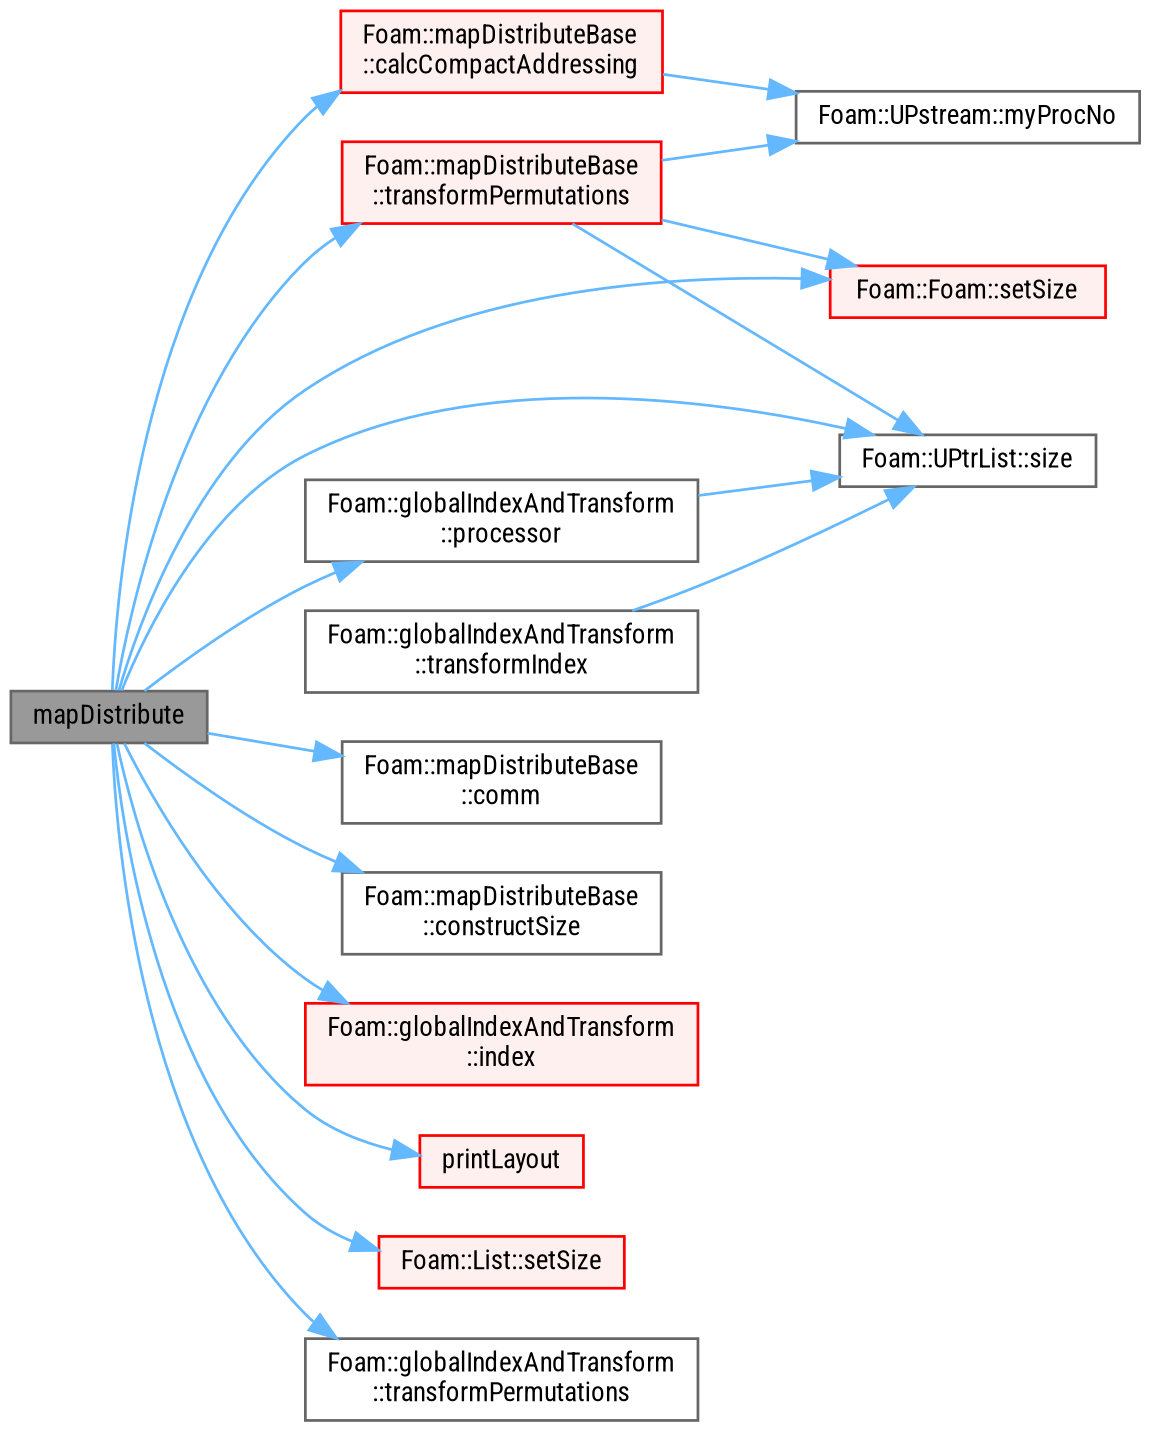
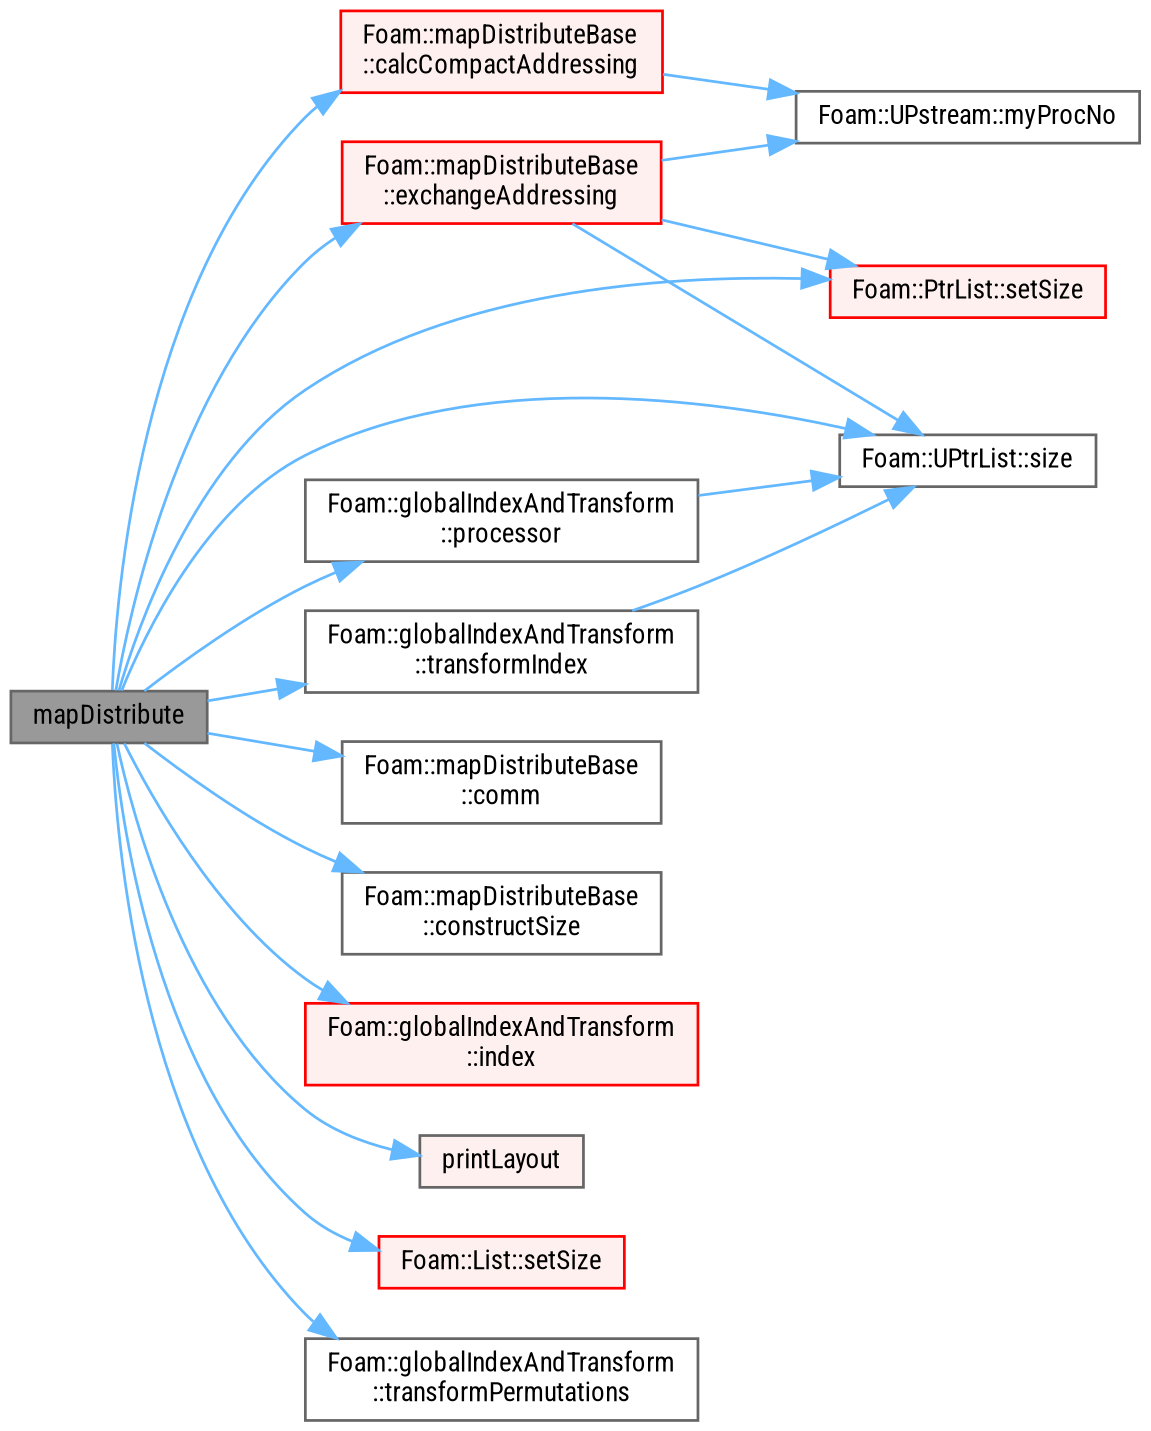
(502, 183) -> (502, 183)
(968, 292) -> (968, 292)
none -> (243, 695)
(502, 1161) -> (502, 1161)
